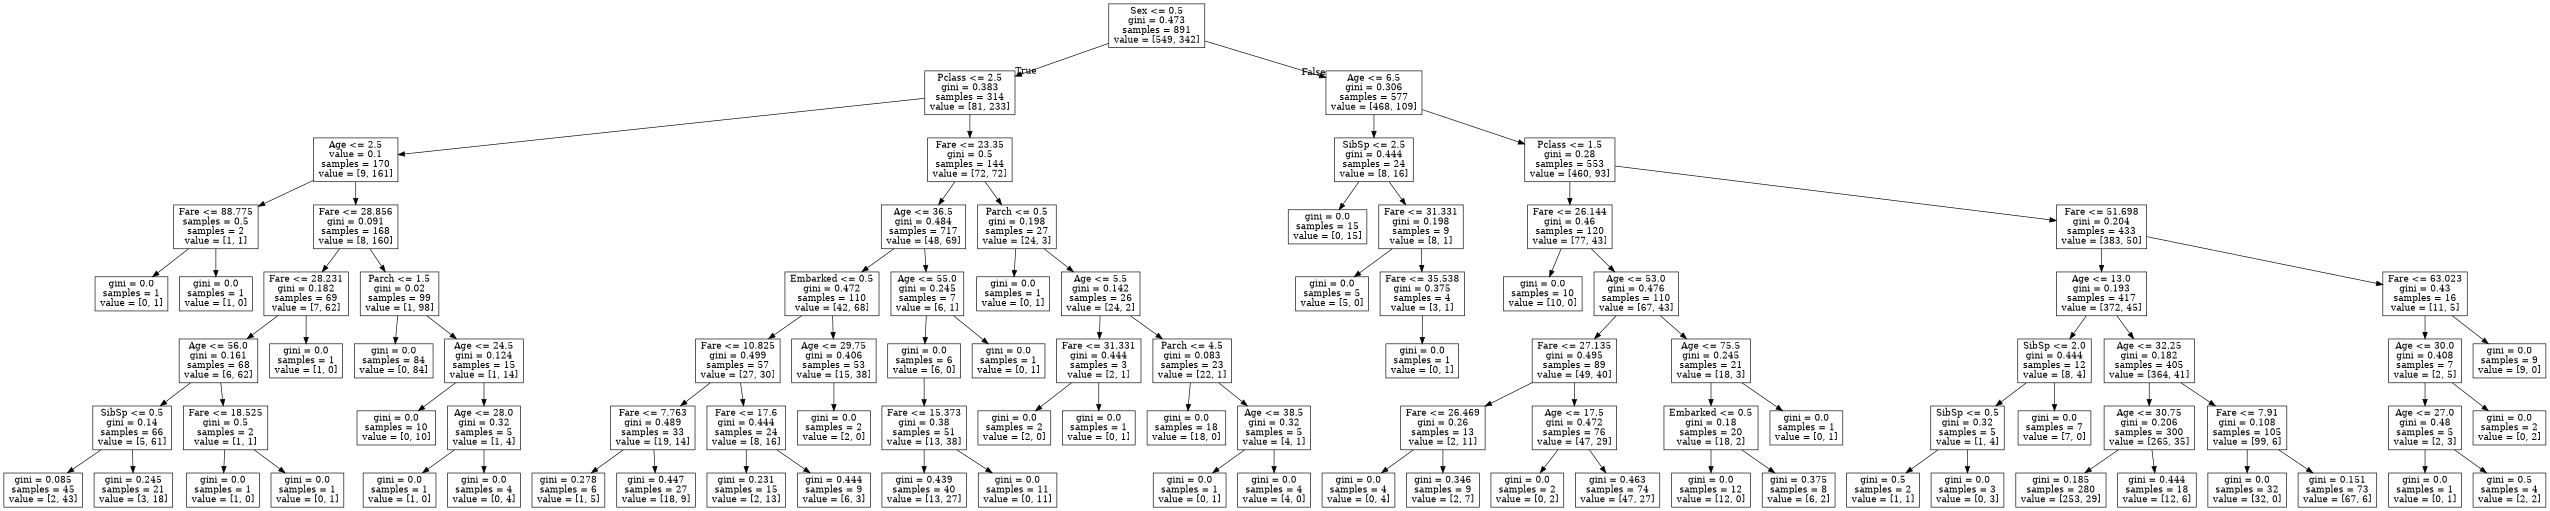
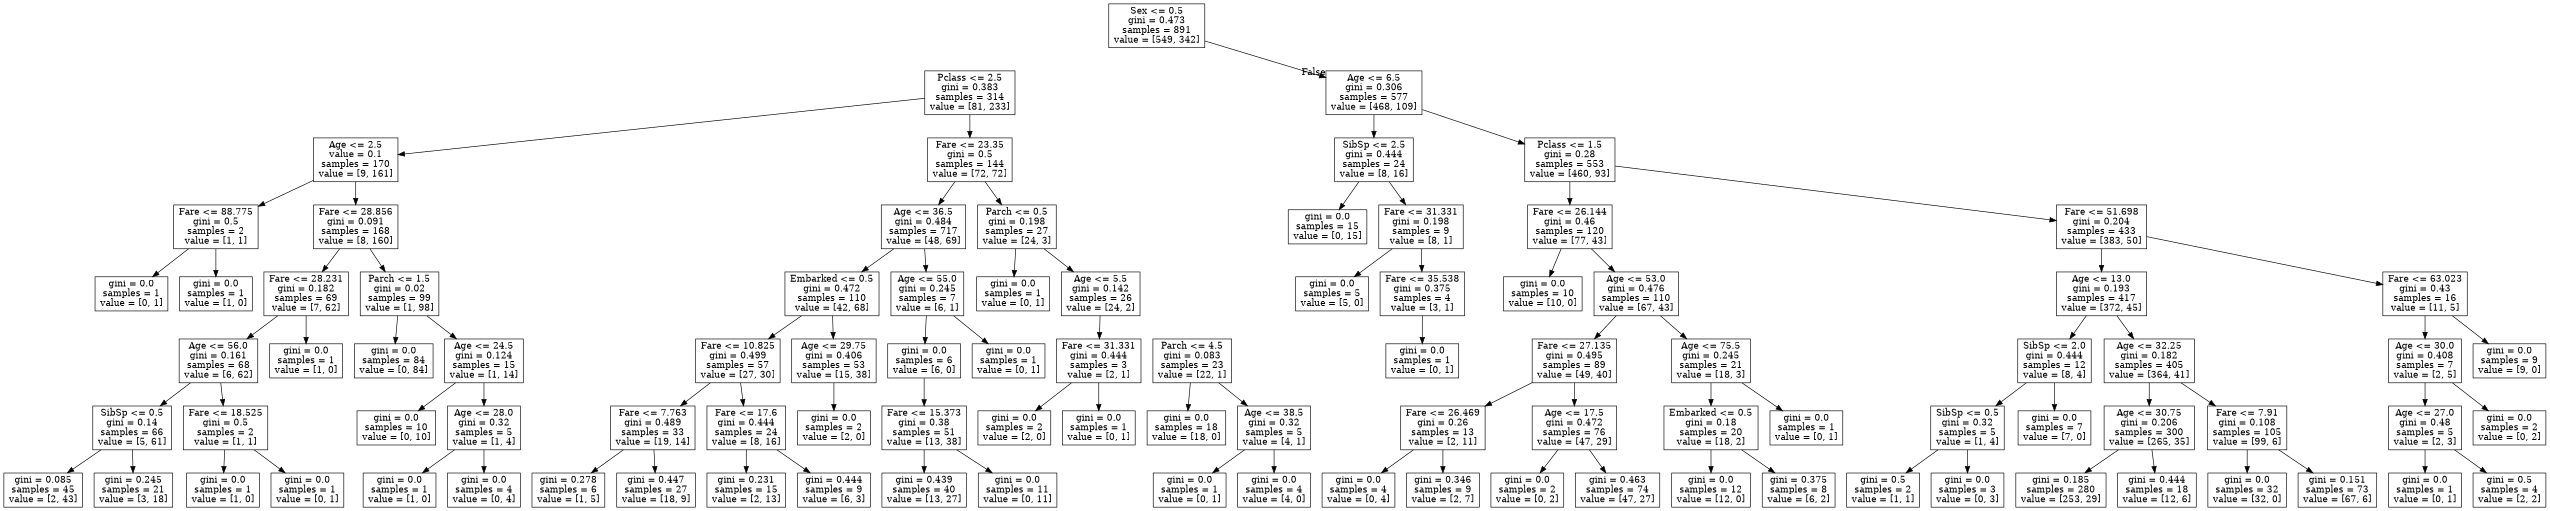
(1065, 59) -> none
(216, 227) -> (216, 227)
(1144, 325) -> none
